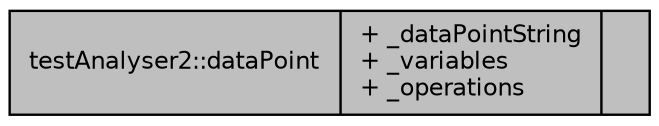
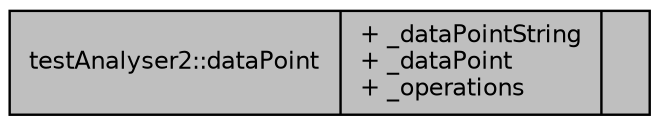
(435, 62) -> (437, 62)
